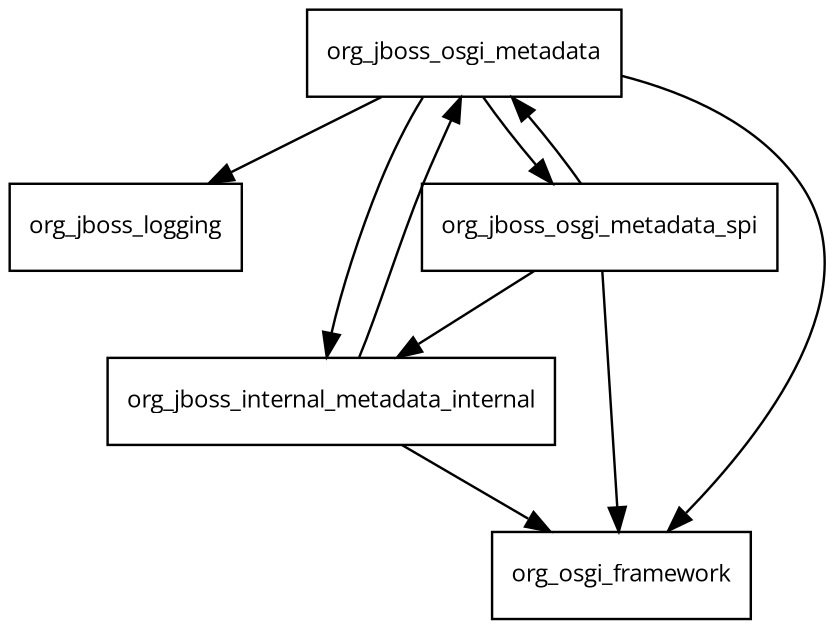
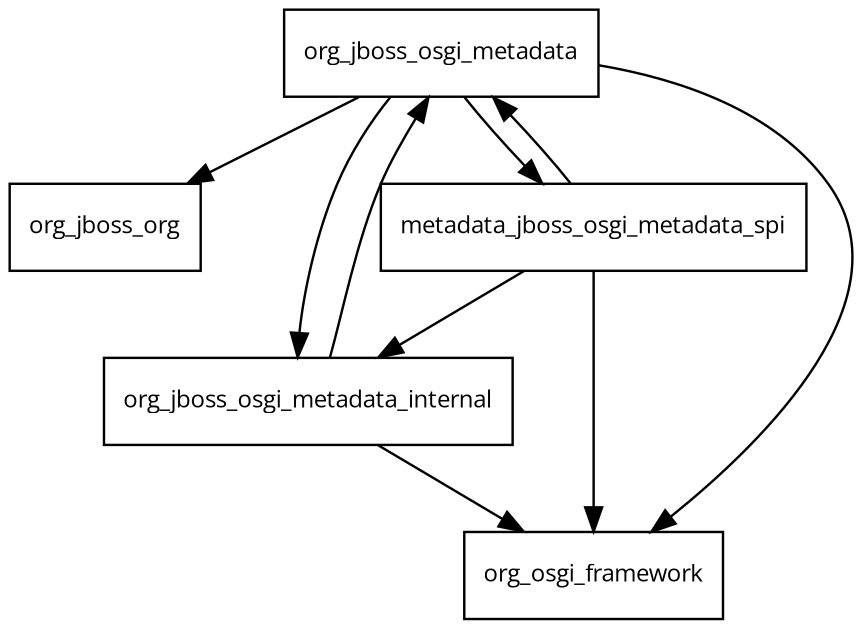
(126, 227) -> (105, 227)
(600, 227) -> (594, 227)
(331, 401) -> (308, 401)
